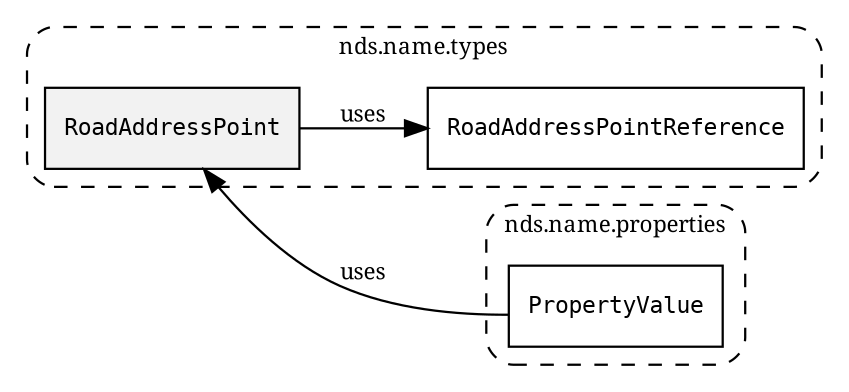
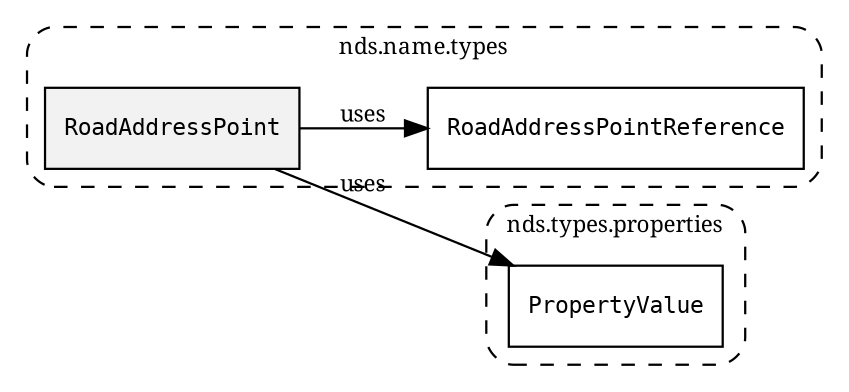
(616, 226) -> (616, 226)
(347, 289) -> (383, 213)
